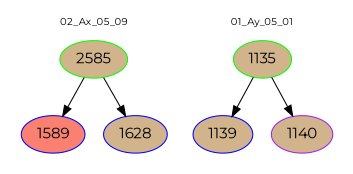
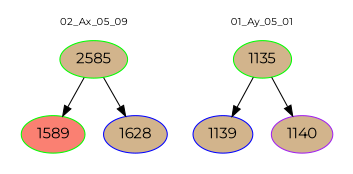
(53, 134) -> (53, 134)
